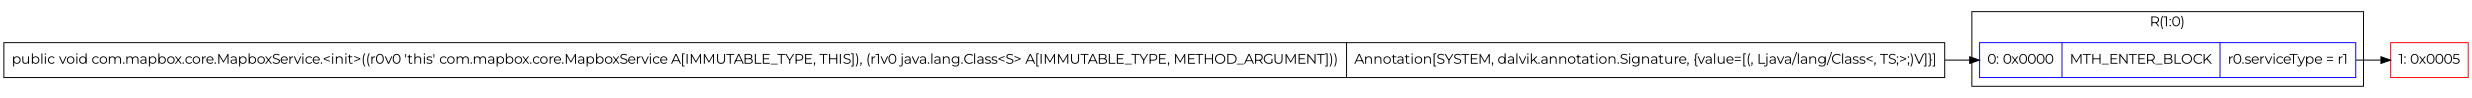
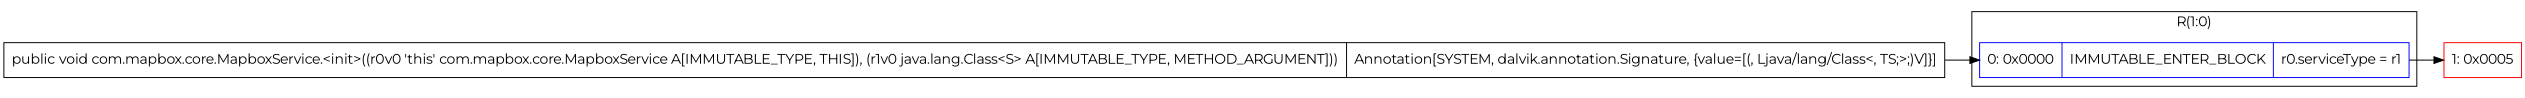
(2141, 60) -> (2168, 60)
